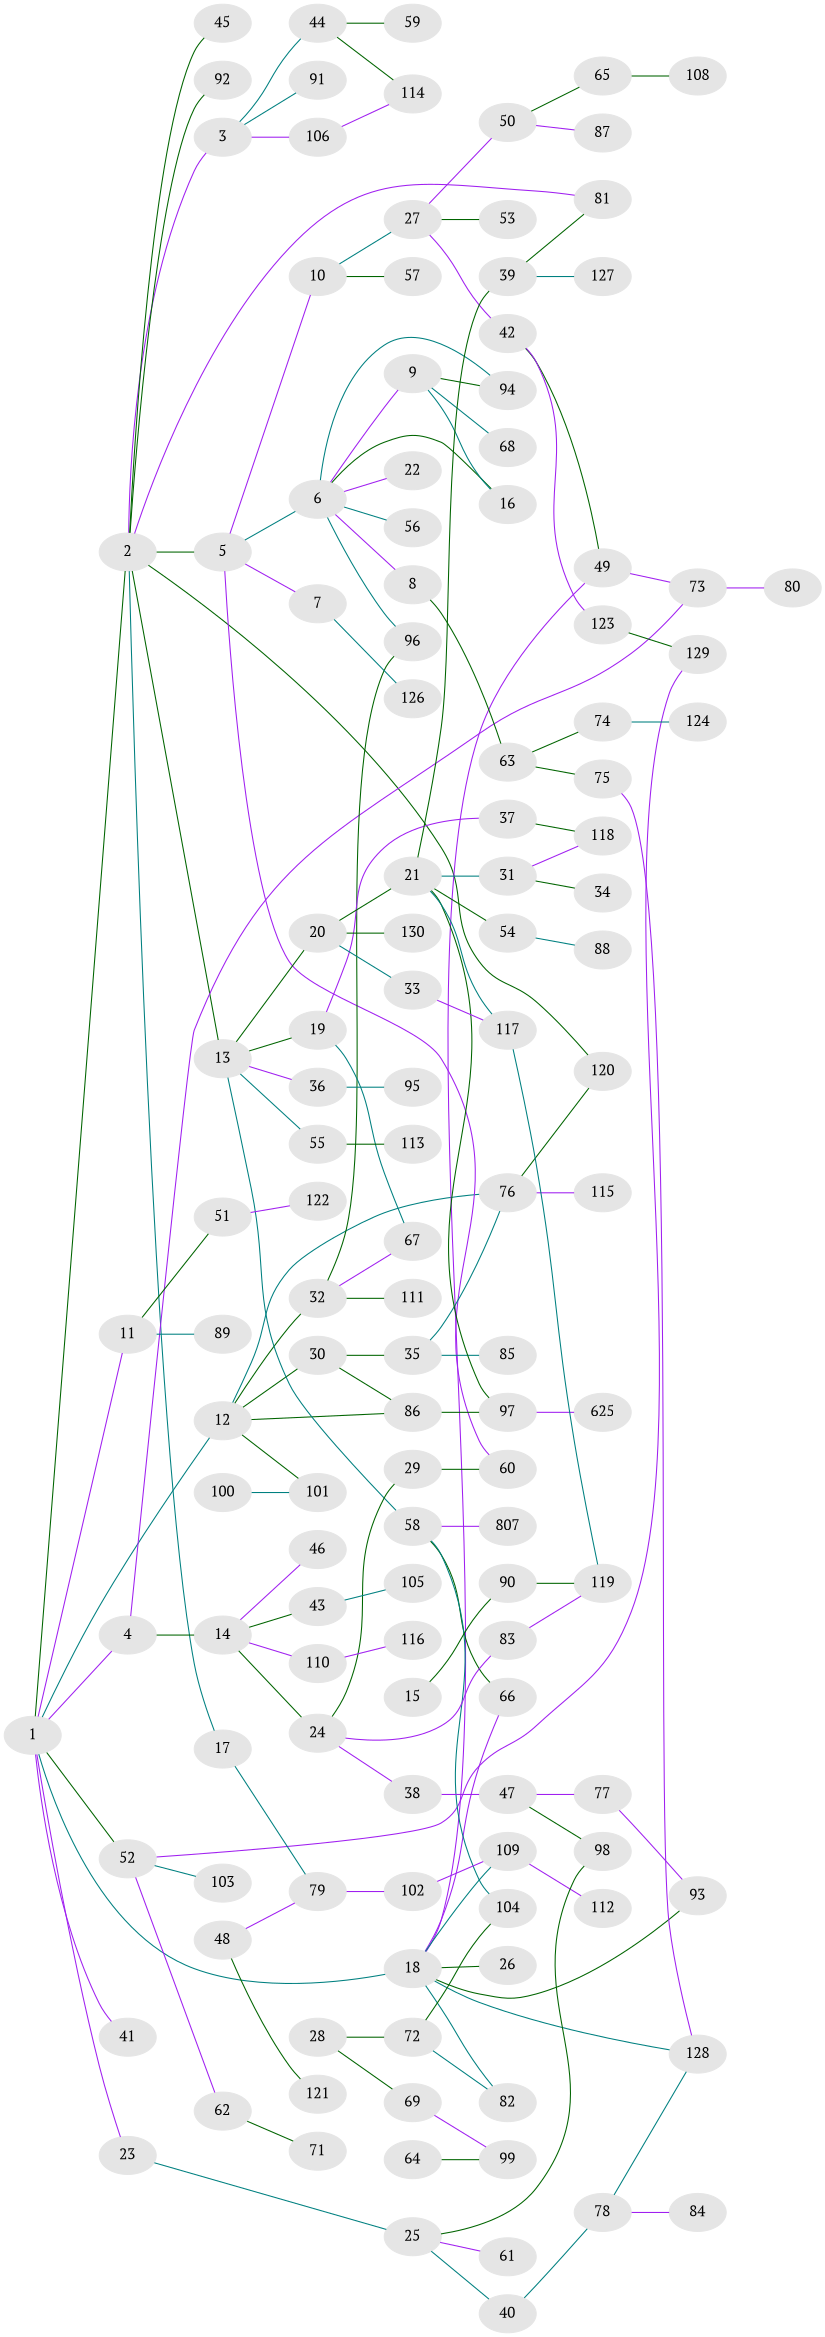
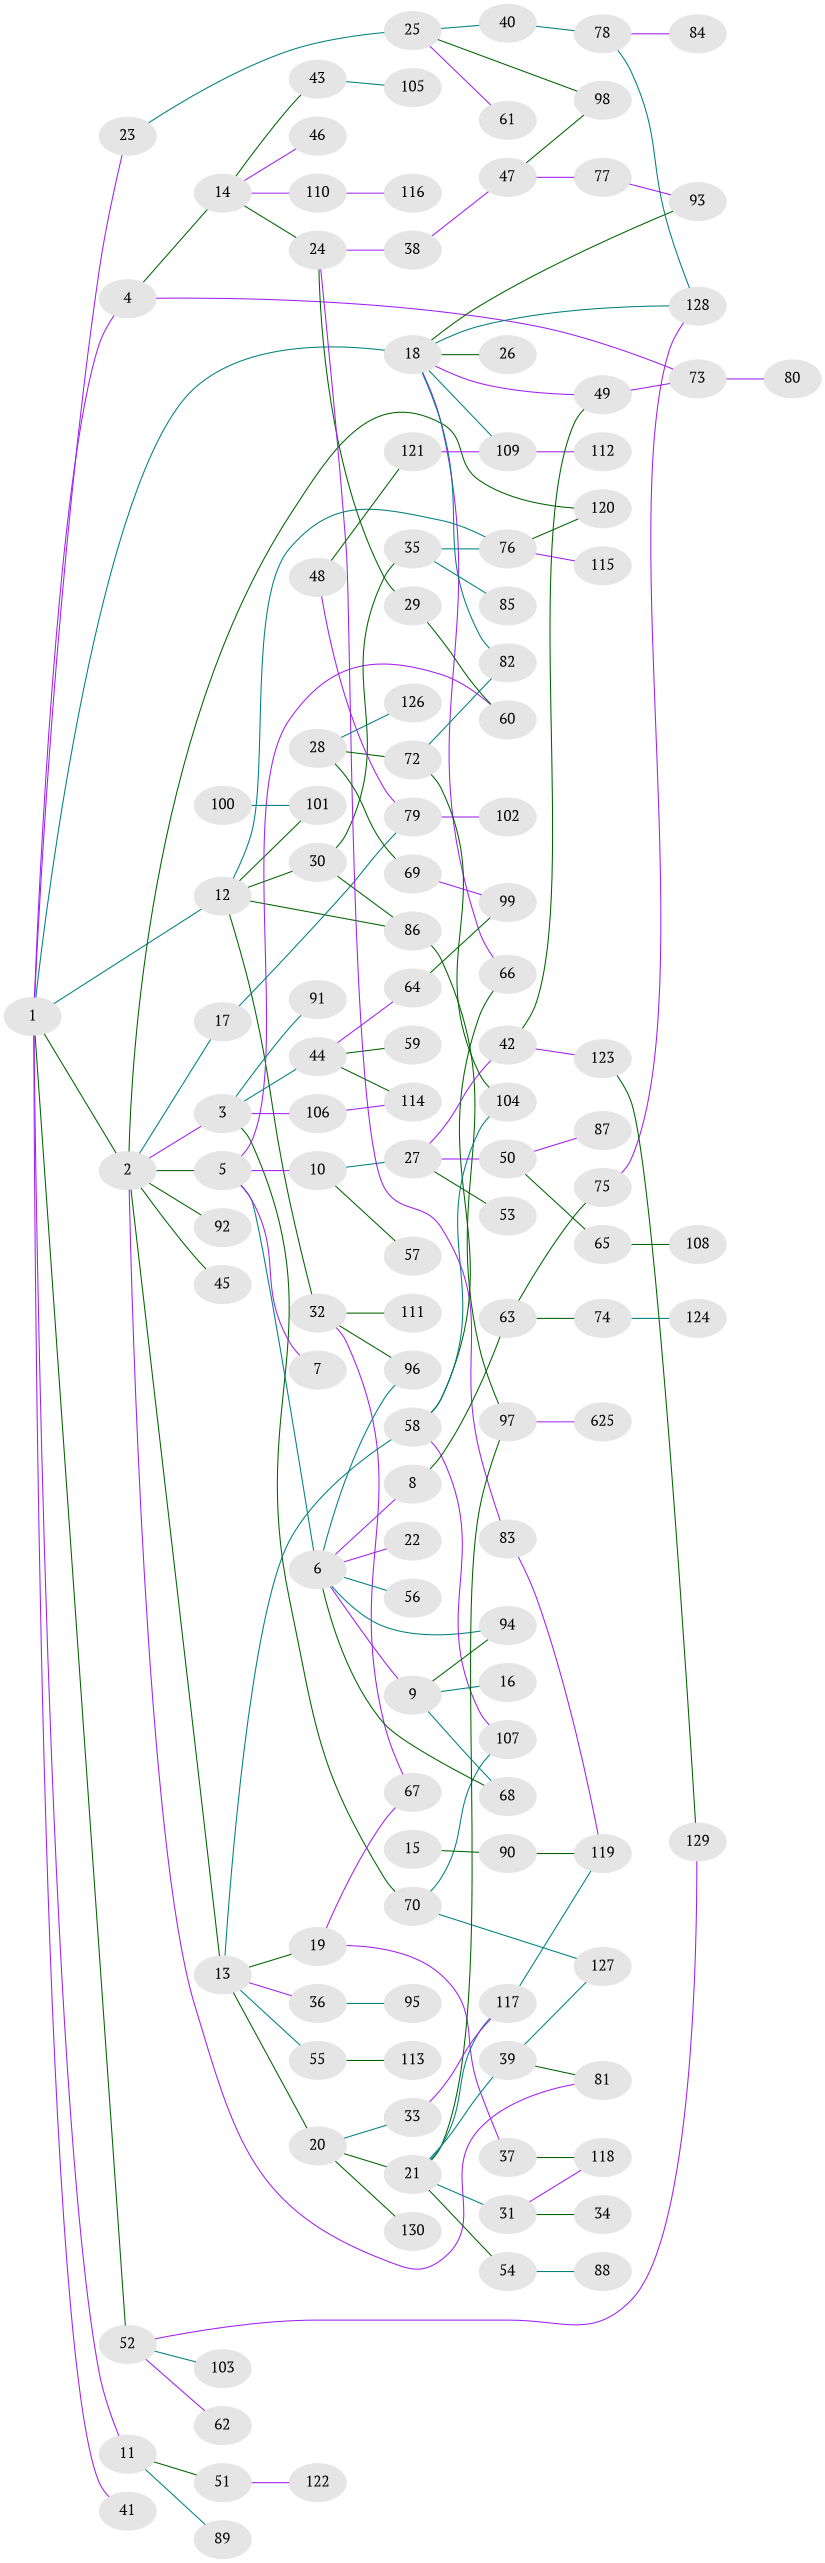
(414, 435) -> (374, 1711)
(449, 572) -> (462, 2118)
(365, 651) -> (374, 722)
none -> (368, 1020)
(373, 1132) -> (357, 1865)
(508, 1526) -> (508, 1740)
(464, 1870) -> (468, 452)
none -> (413, 1906)
(318, 2151) -> none
